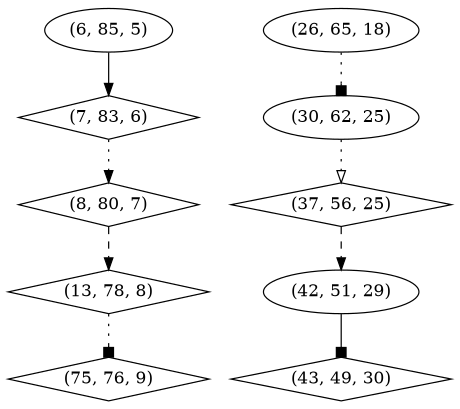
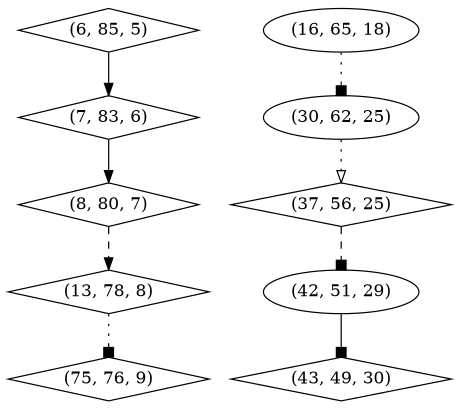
(109, 30) -> (109, 30)
(341, 30) -> (341, 30)
(109, 155) -> (109, 155)
(341, 242) -> (341, 242)
